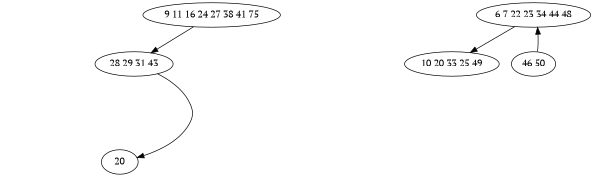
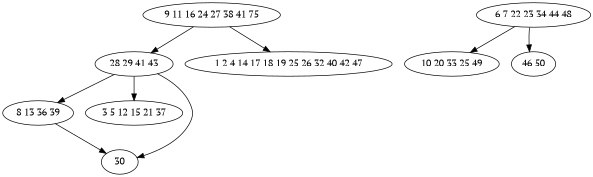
(538, 43) -> (529, 36)
(134, 64) -> (134, 64)
none -> (289, 64)
none -> (38, 113)
none -> (134, 113)
(120, 162) -> (120, 162)
